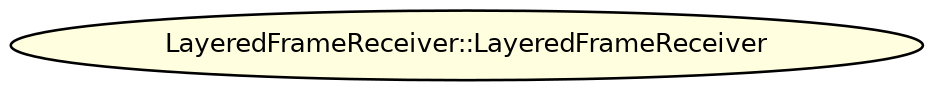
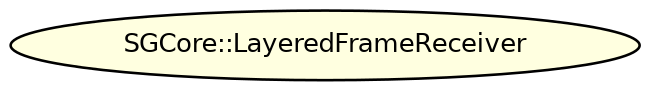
(467, 45) -> (325, 45)
